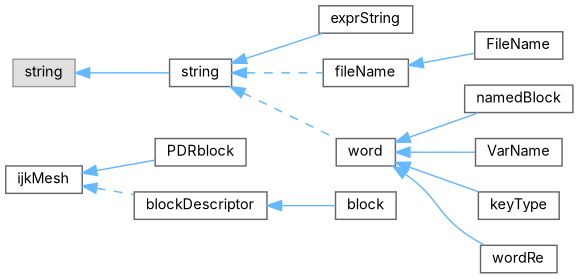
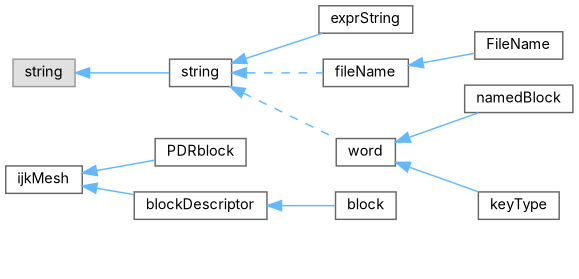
(519, 152) -> none
(115, 191) -> (115, 191)
(519, 259) -> none
